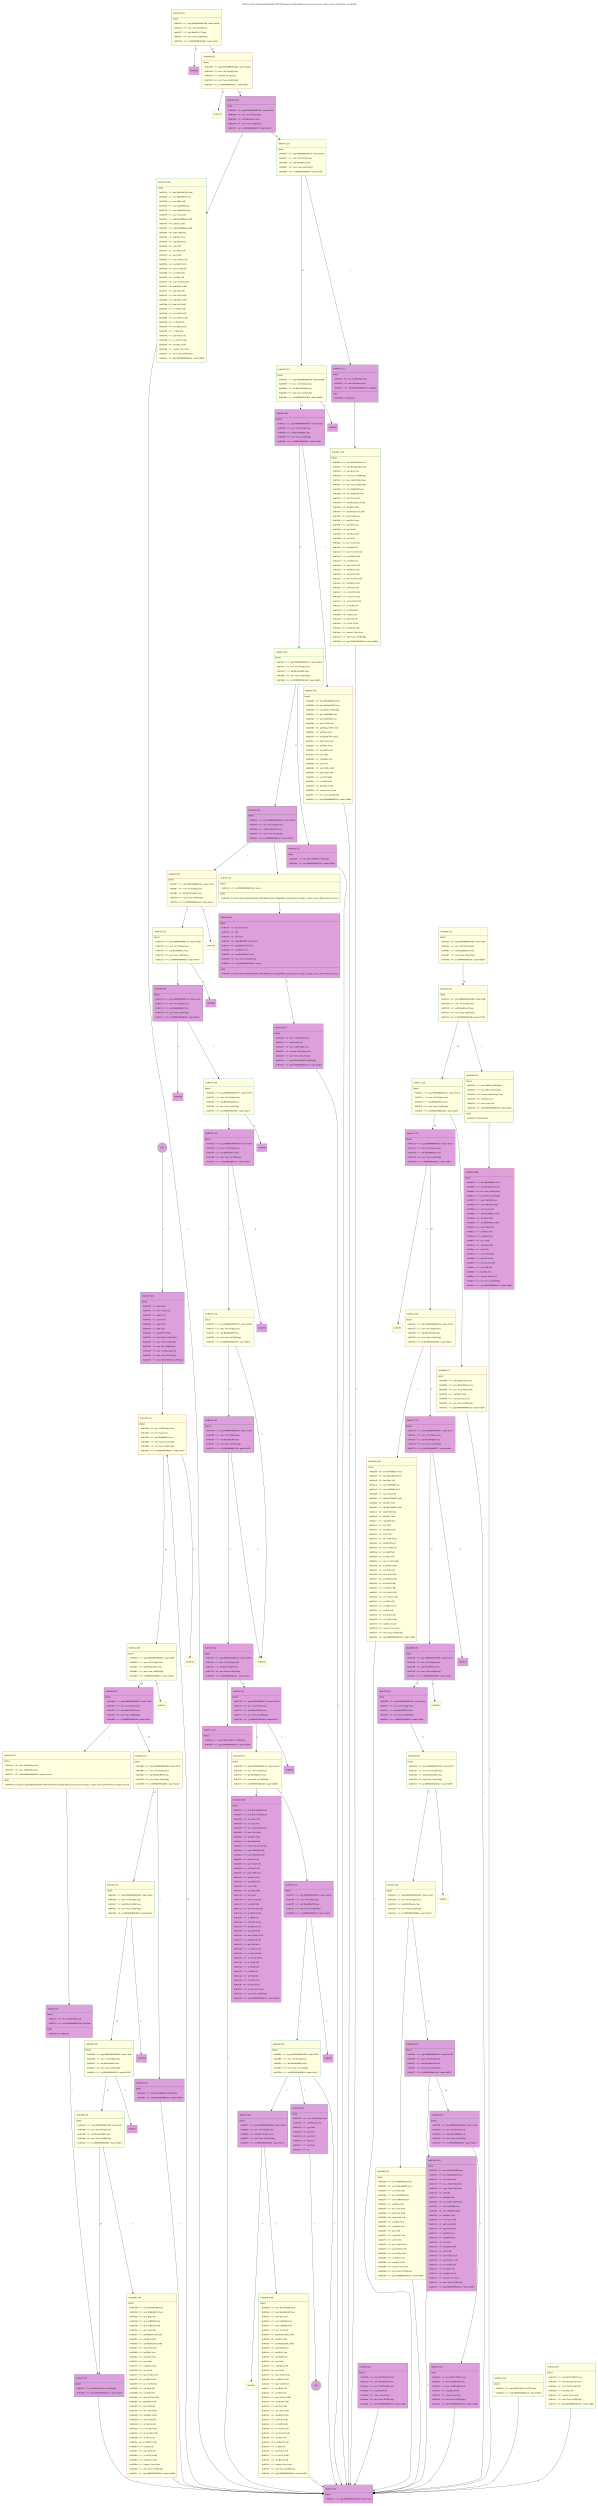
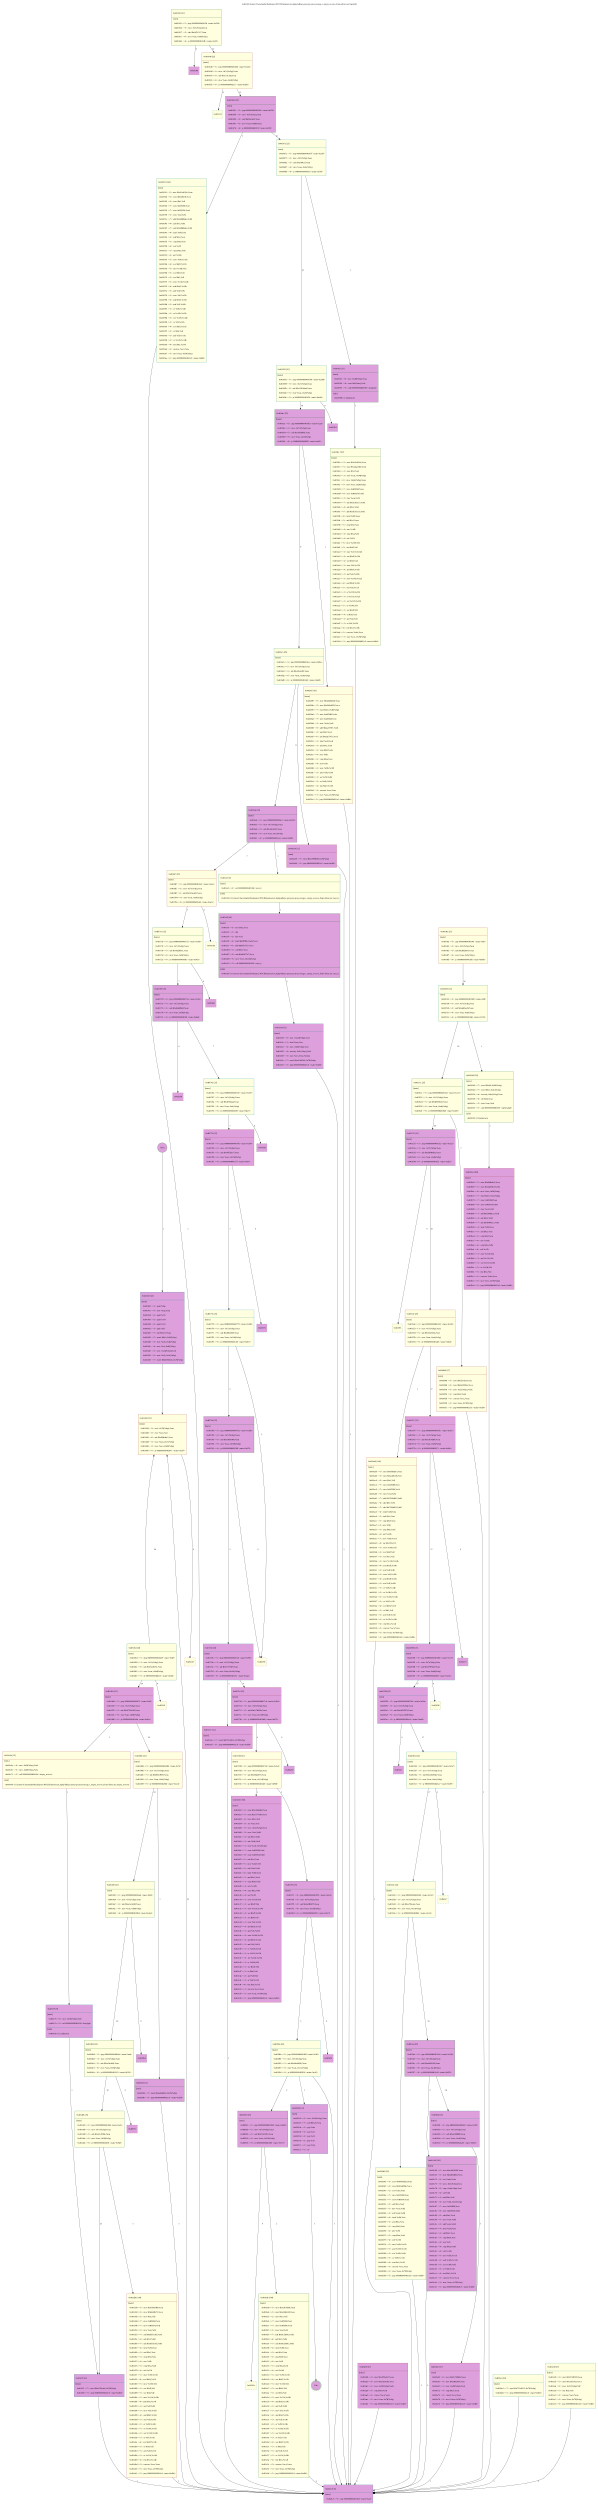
(163, 1549) -> (145, 1550)
none -> (398, 1770)
